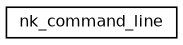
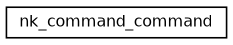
(92, 22) -> (117, 22)
